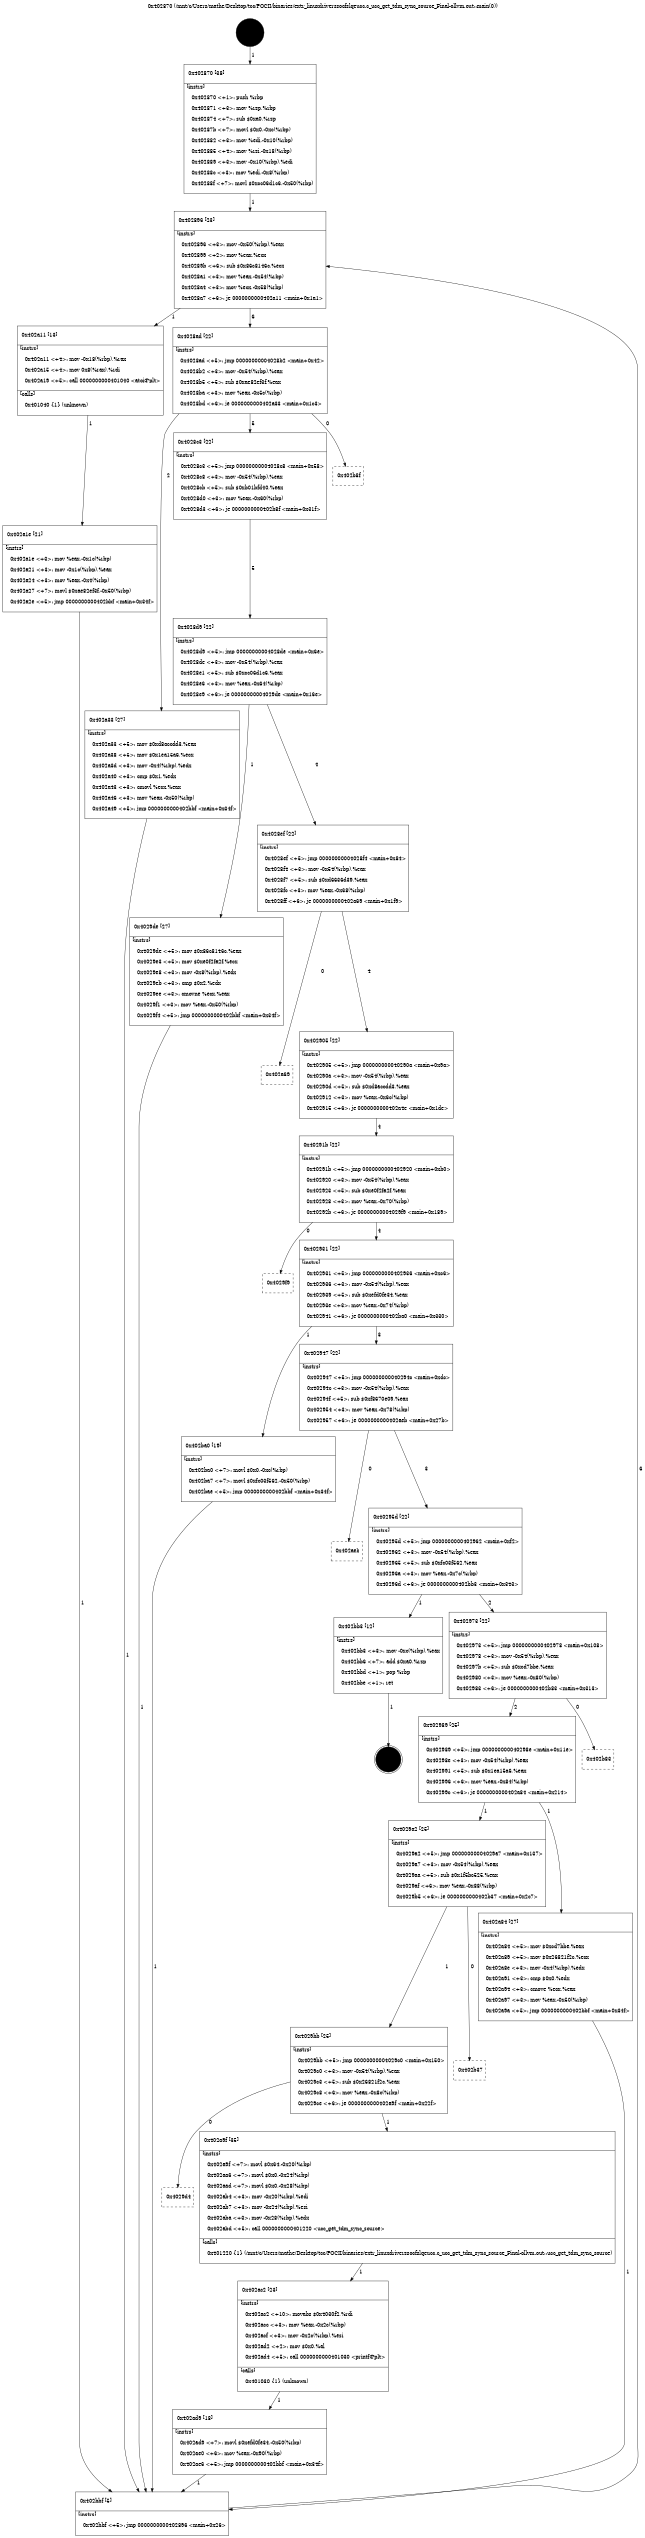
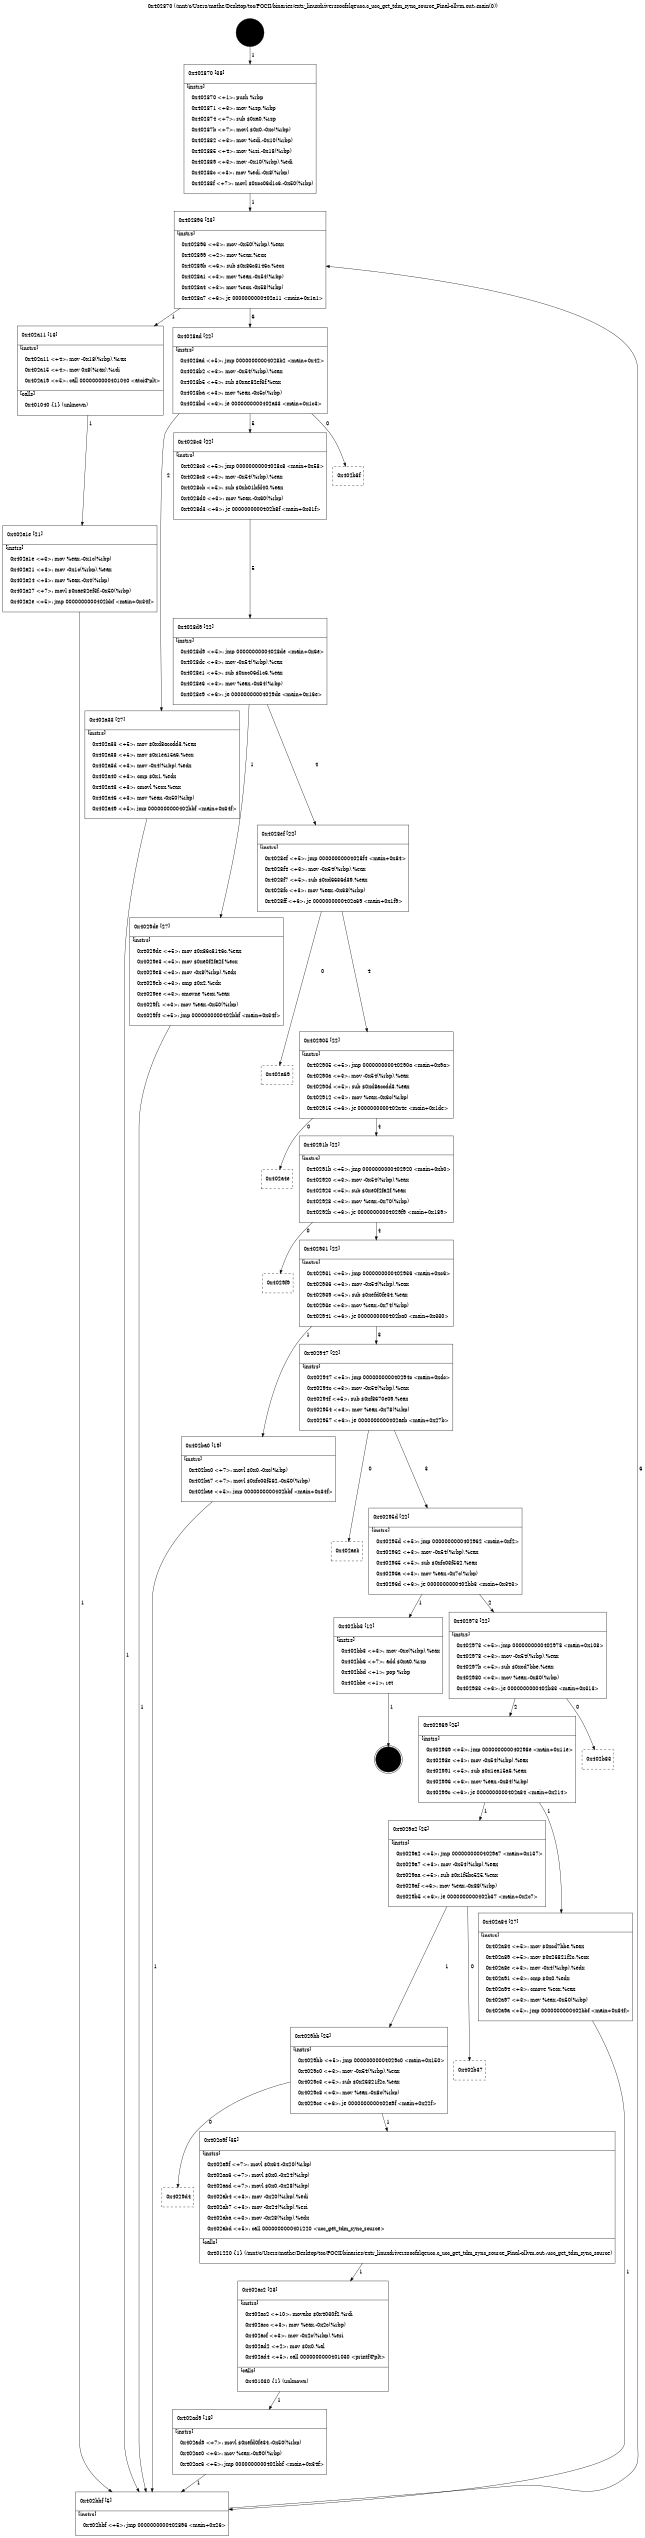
none -> (277, 1179)
